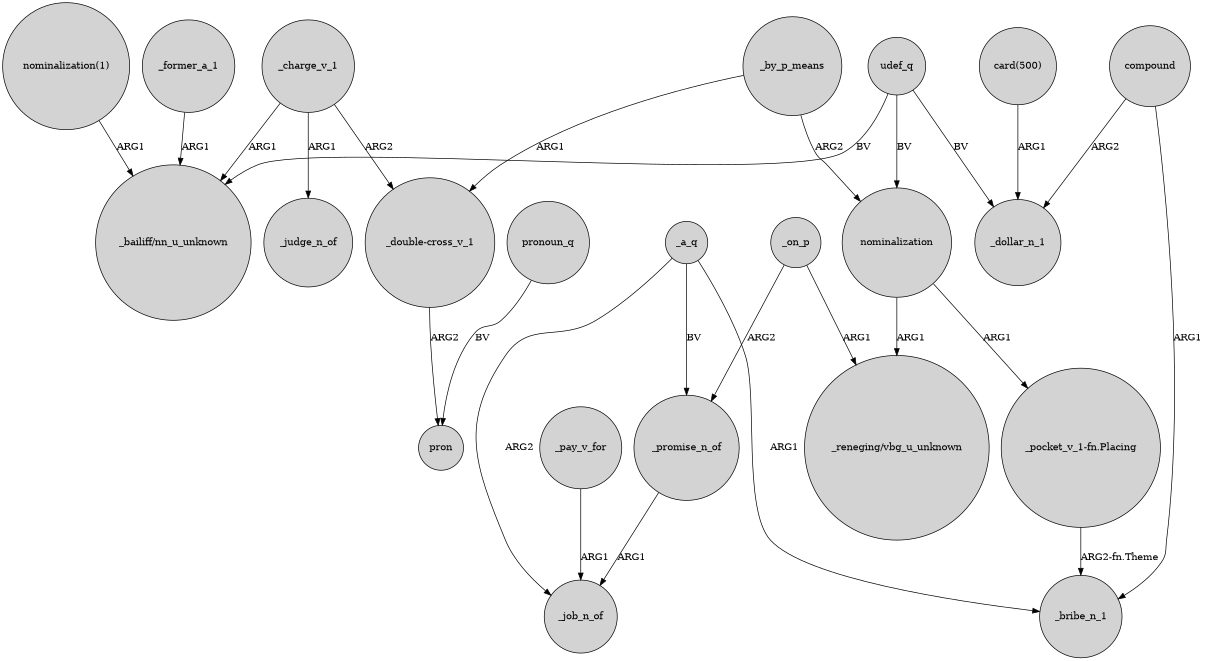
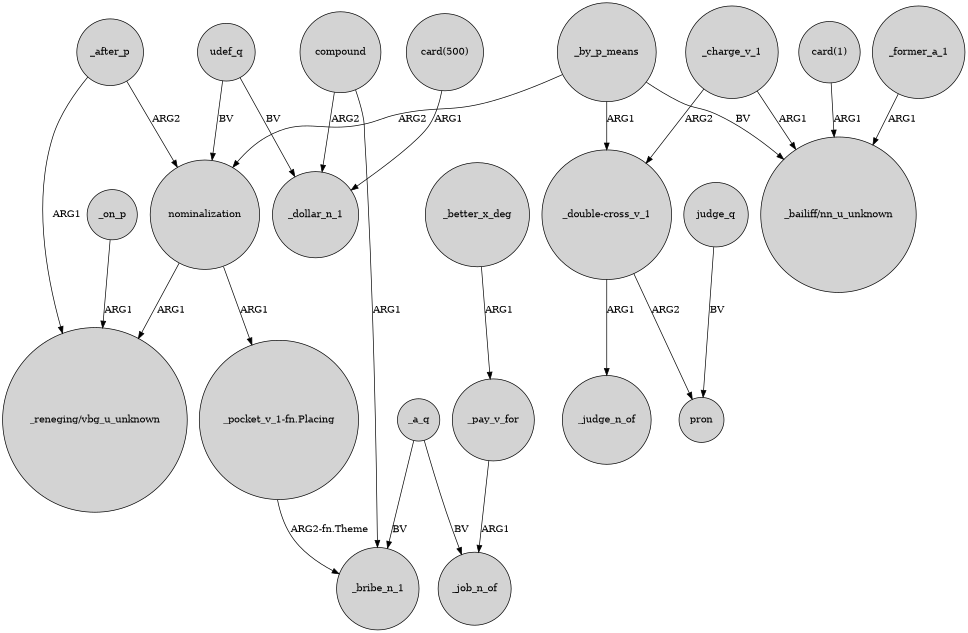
none -> (110, 52)
(66, 66) -> (829, 52)
(308, 152) -> (607, 324)
(573, 162) -> (715, 114)
none -> (477, 215)
(548, 243) -> (716, 215)
(520, 448) -> (461, 530)
(687, 448) -> none
(784, 448) -> (400, 530)
